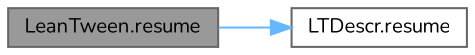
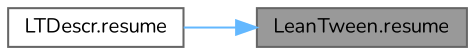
(245, 28) -> (210, 28)
